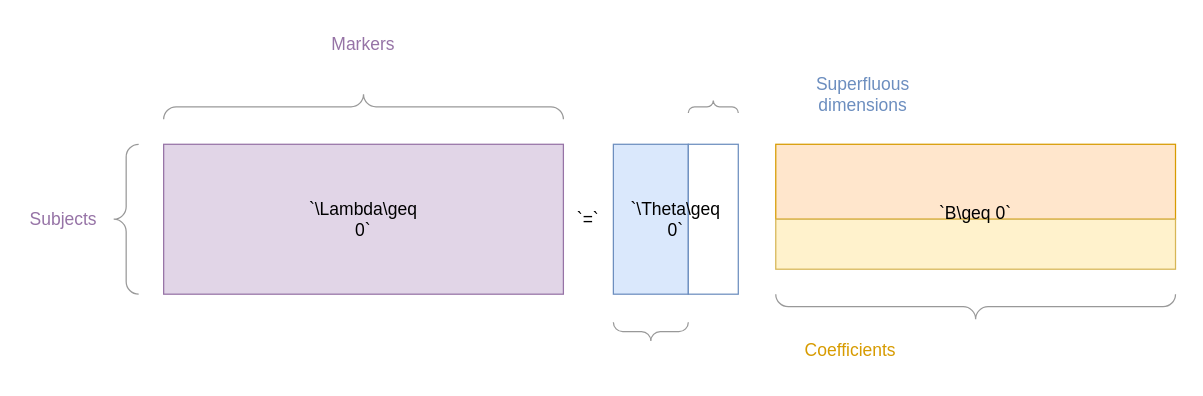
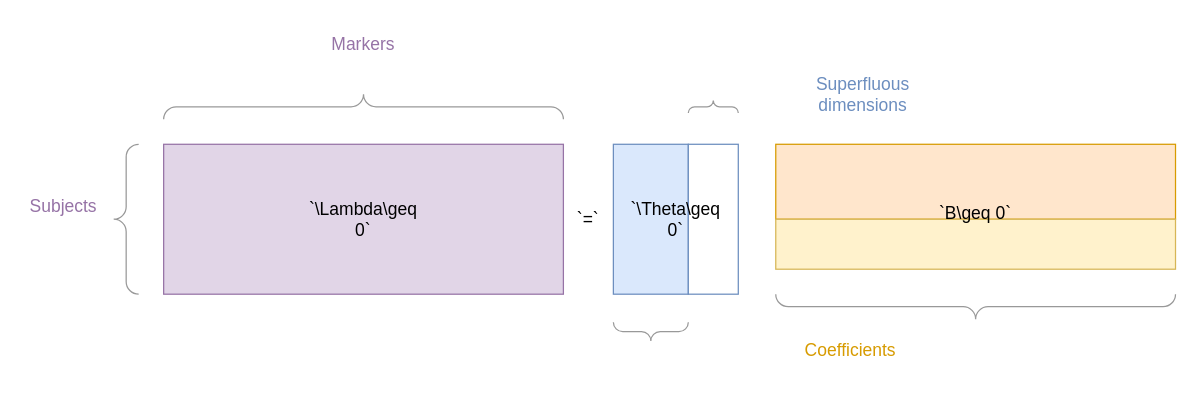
(63, 219) -> (63, 207)
